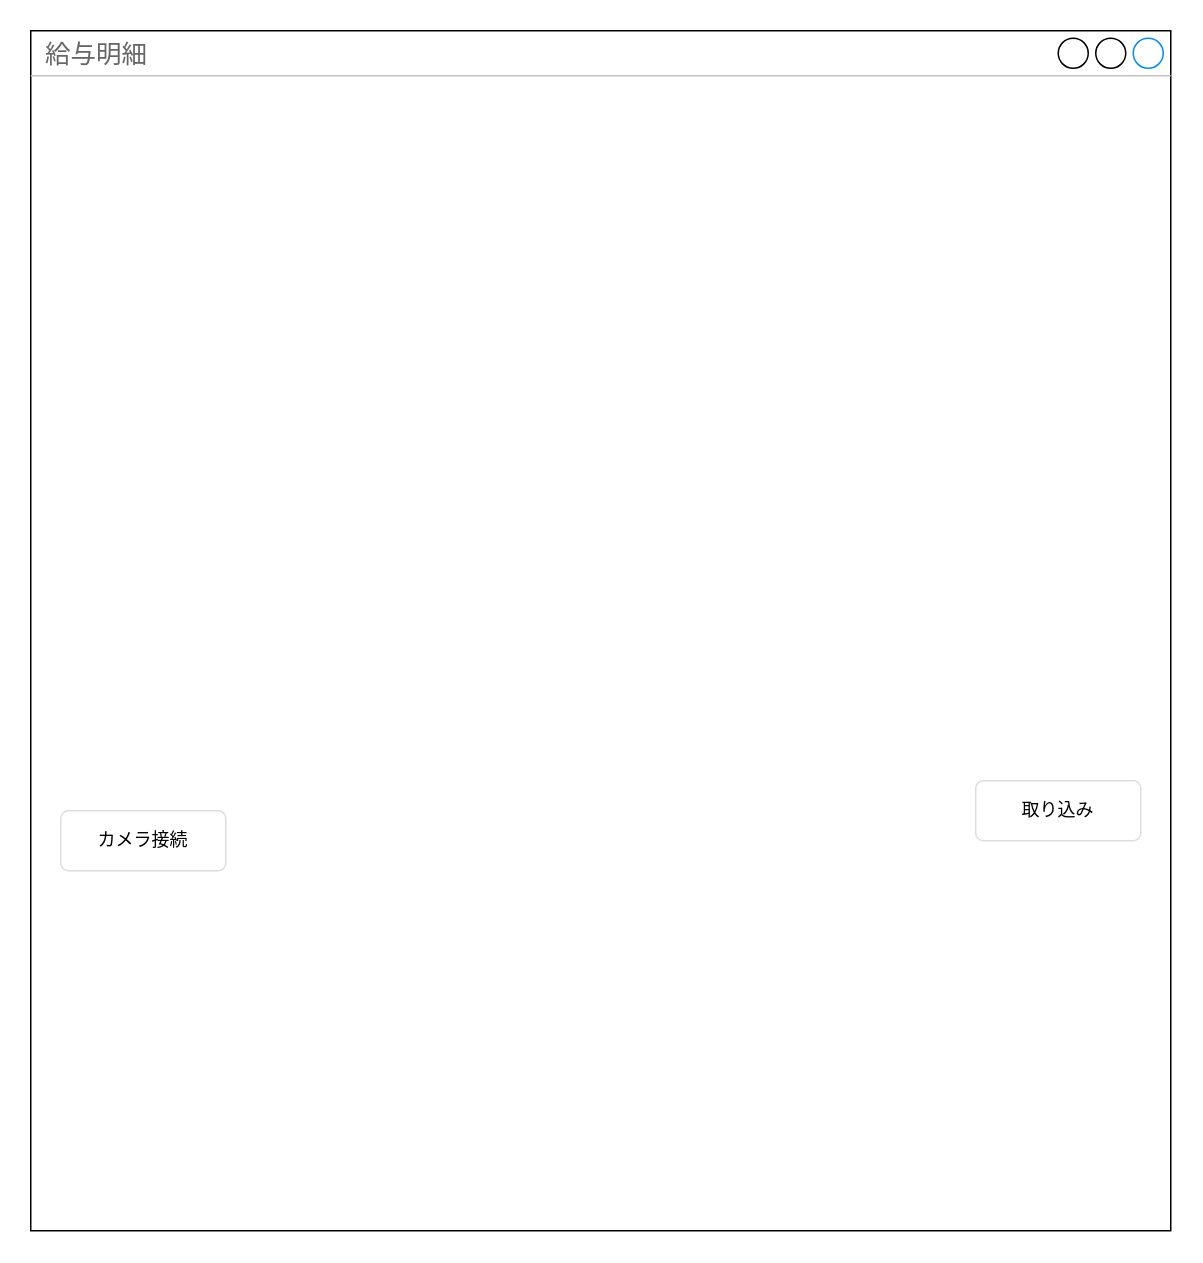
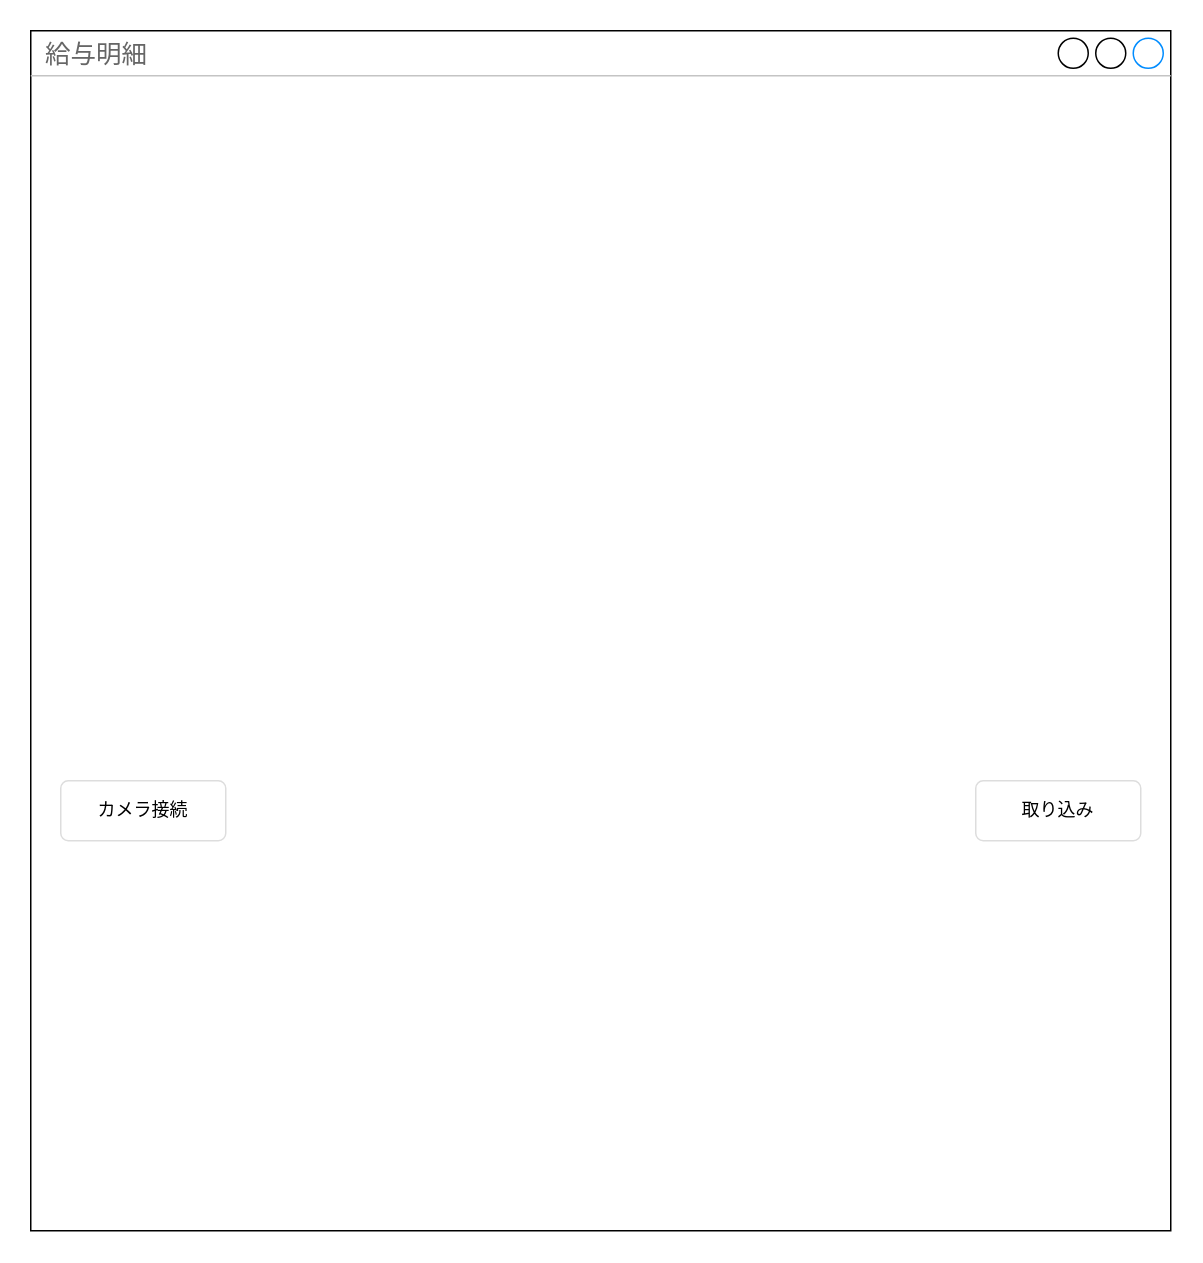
(143, 841) -> (143, 811)
